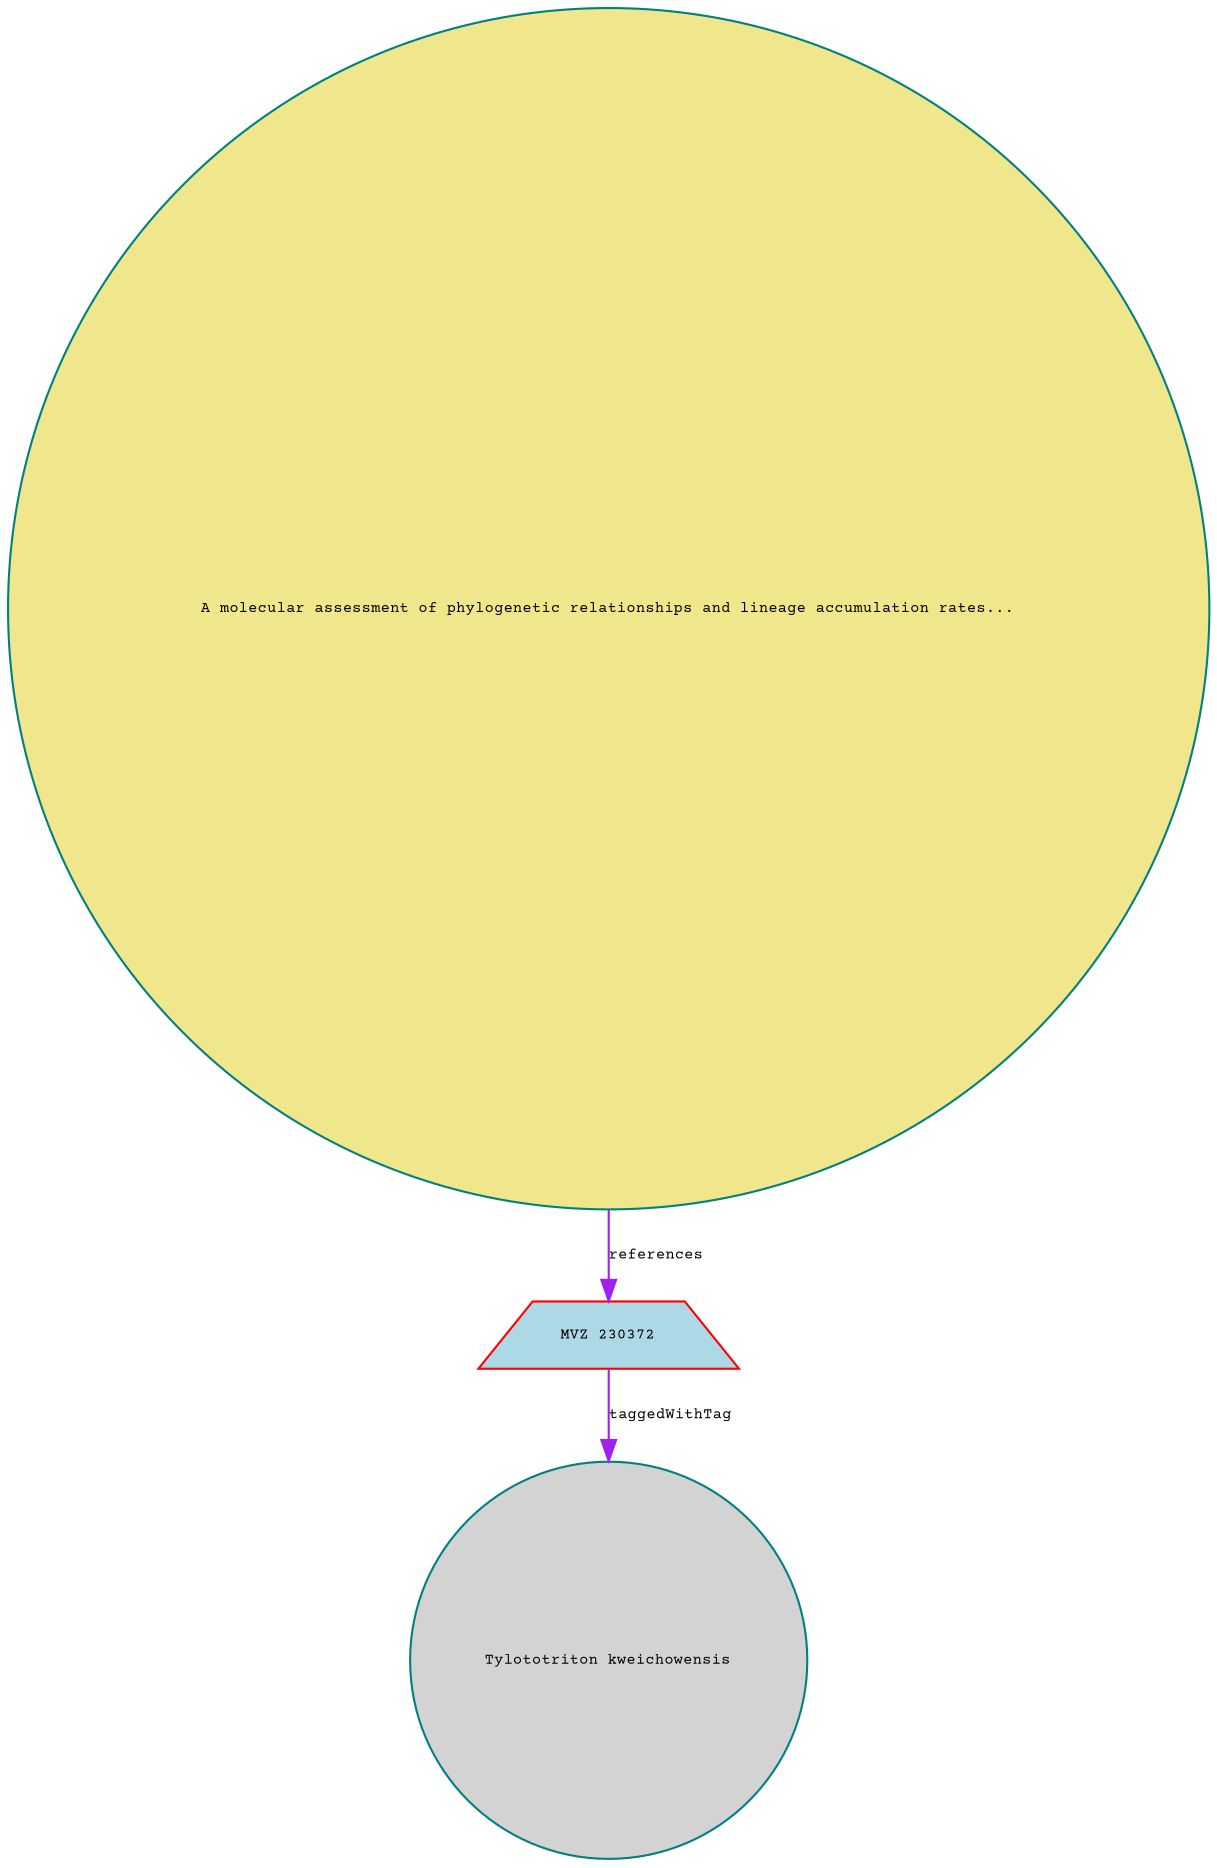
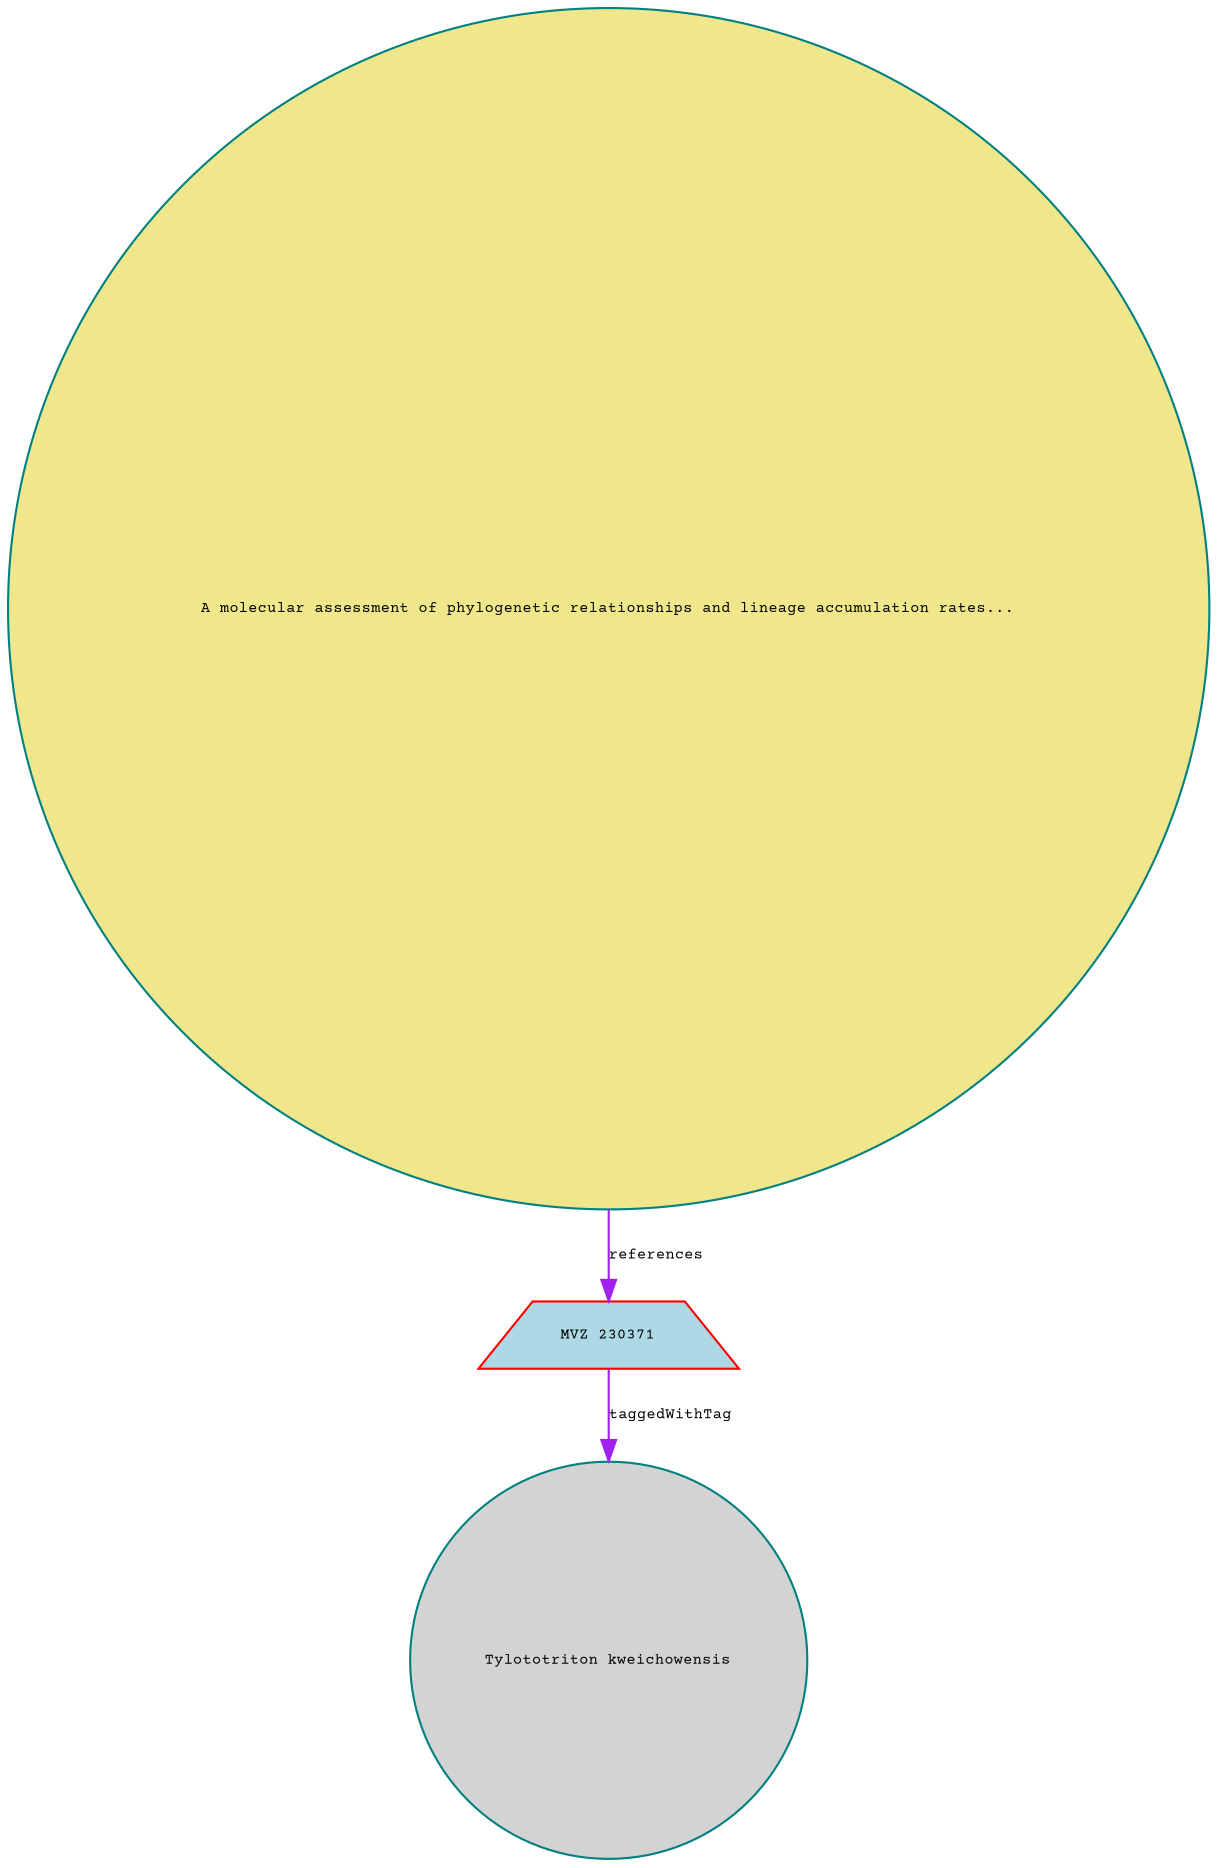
(609, 1335) -> (609, 1335)
